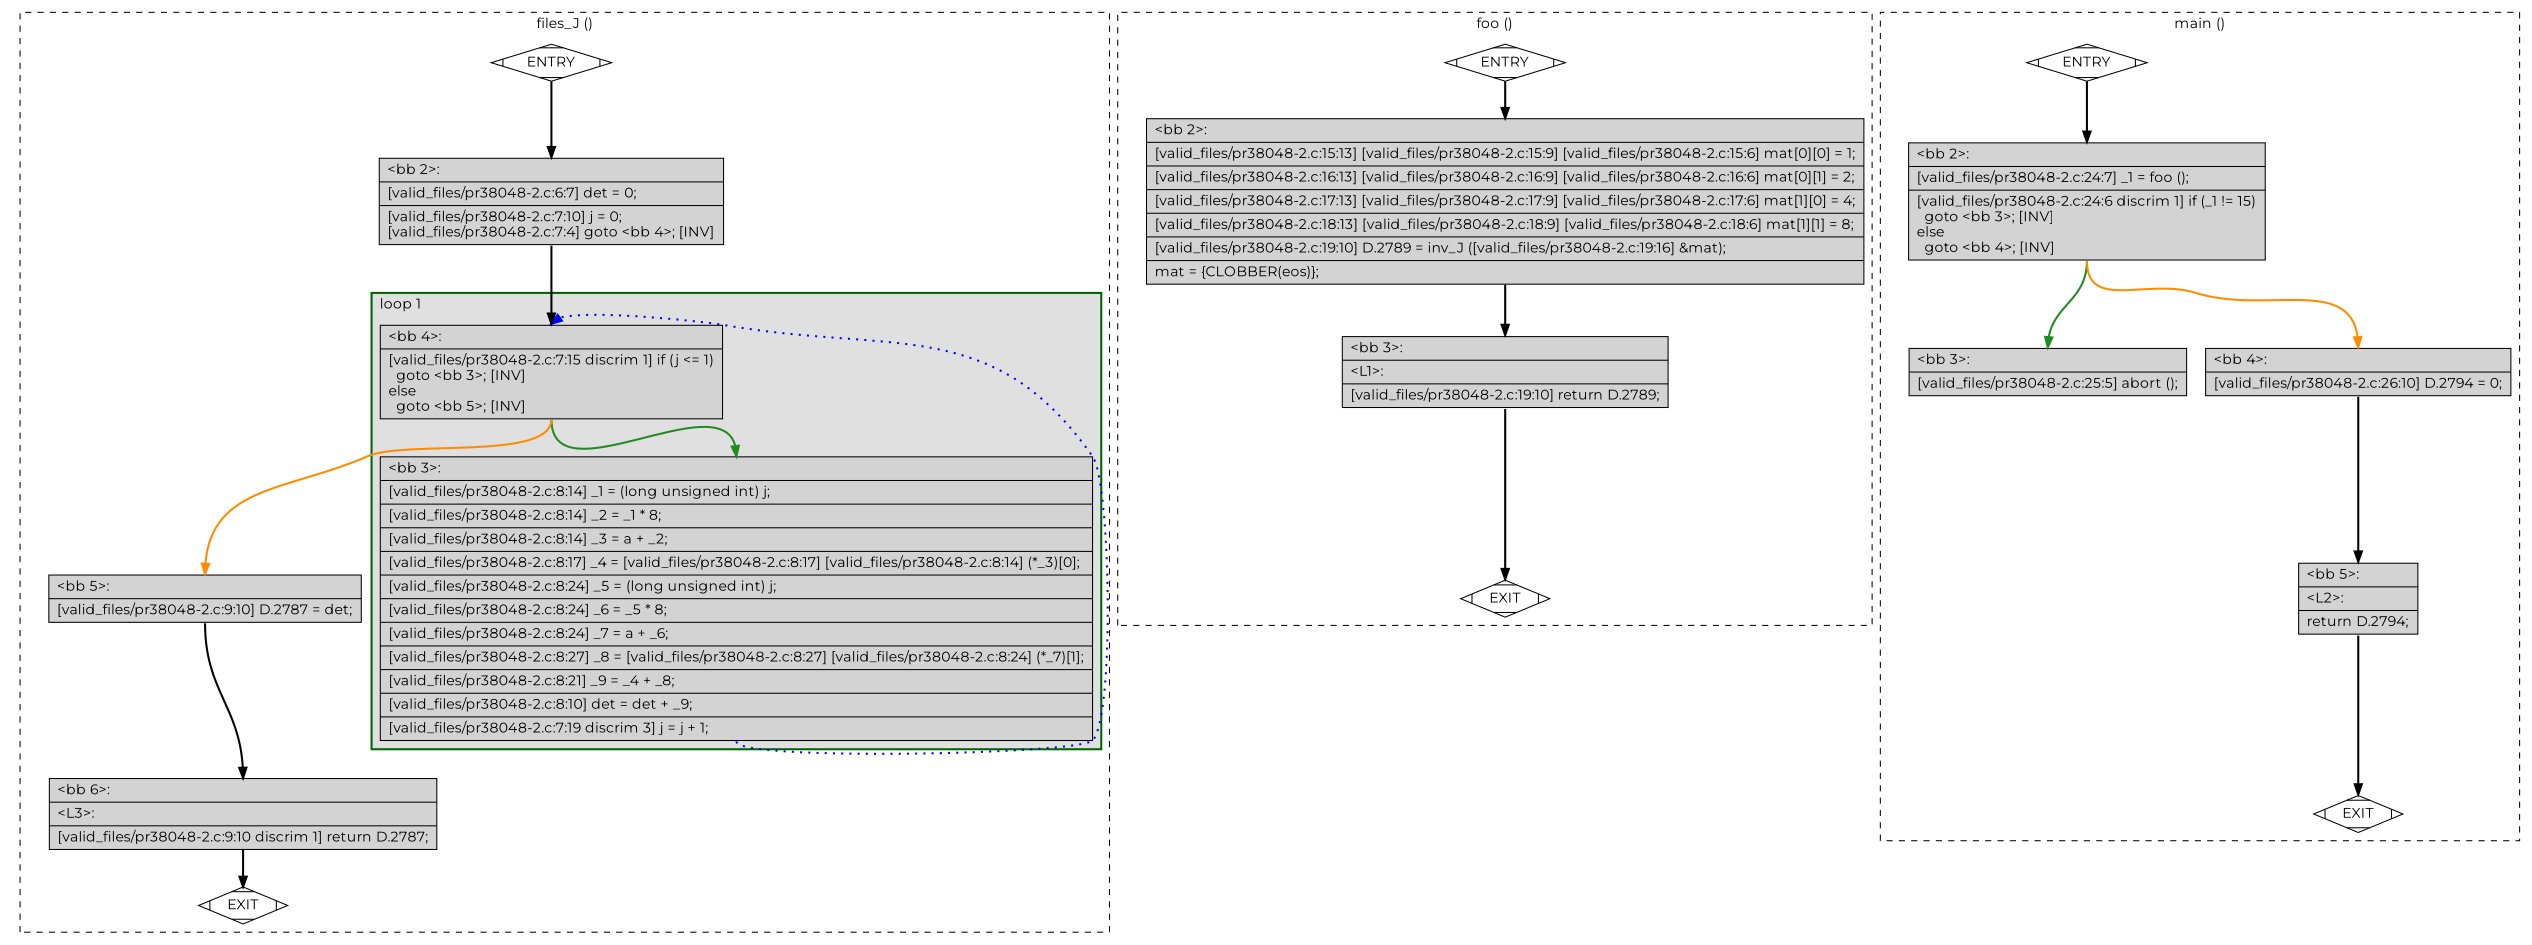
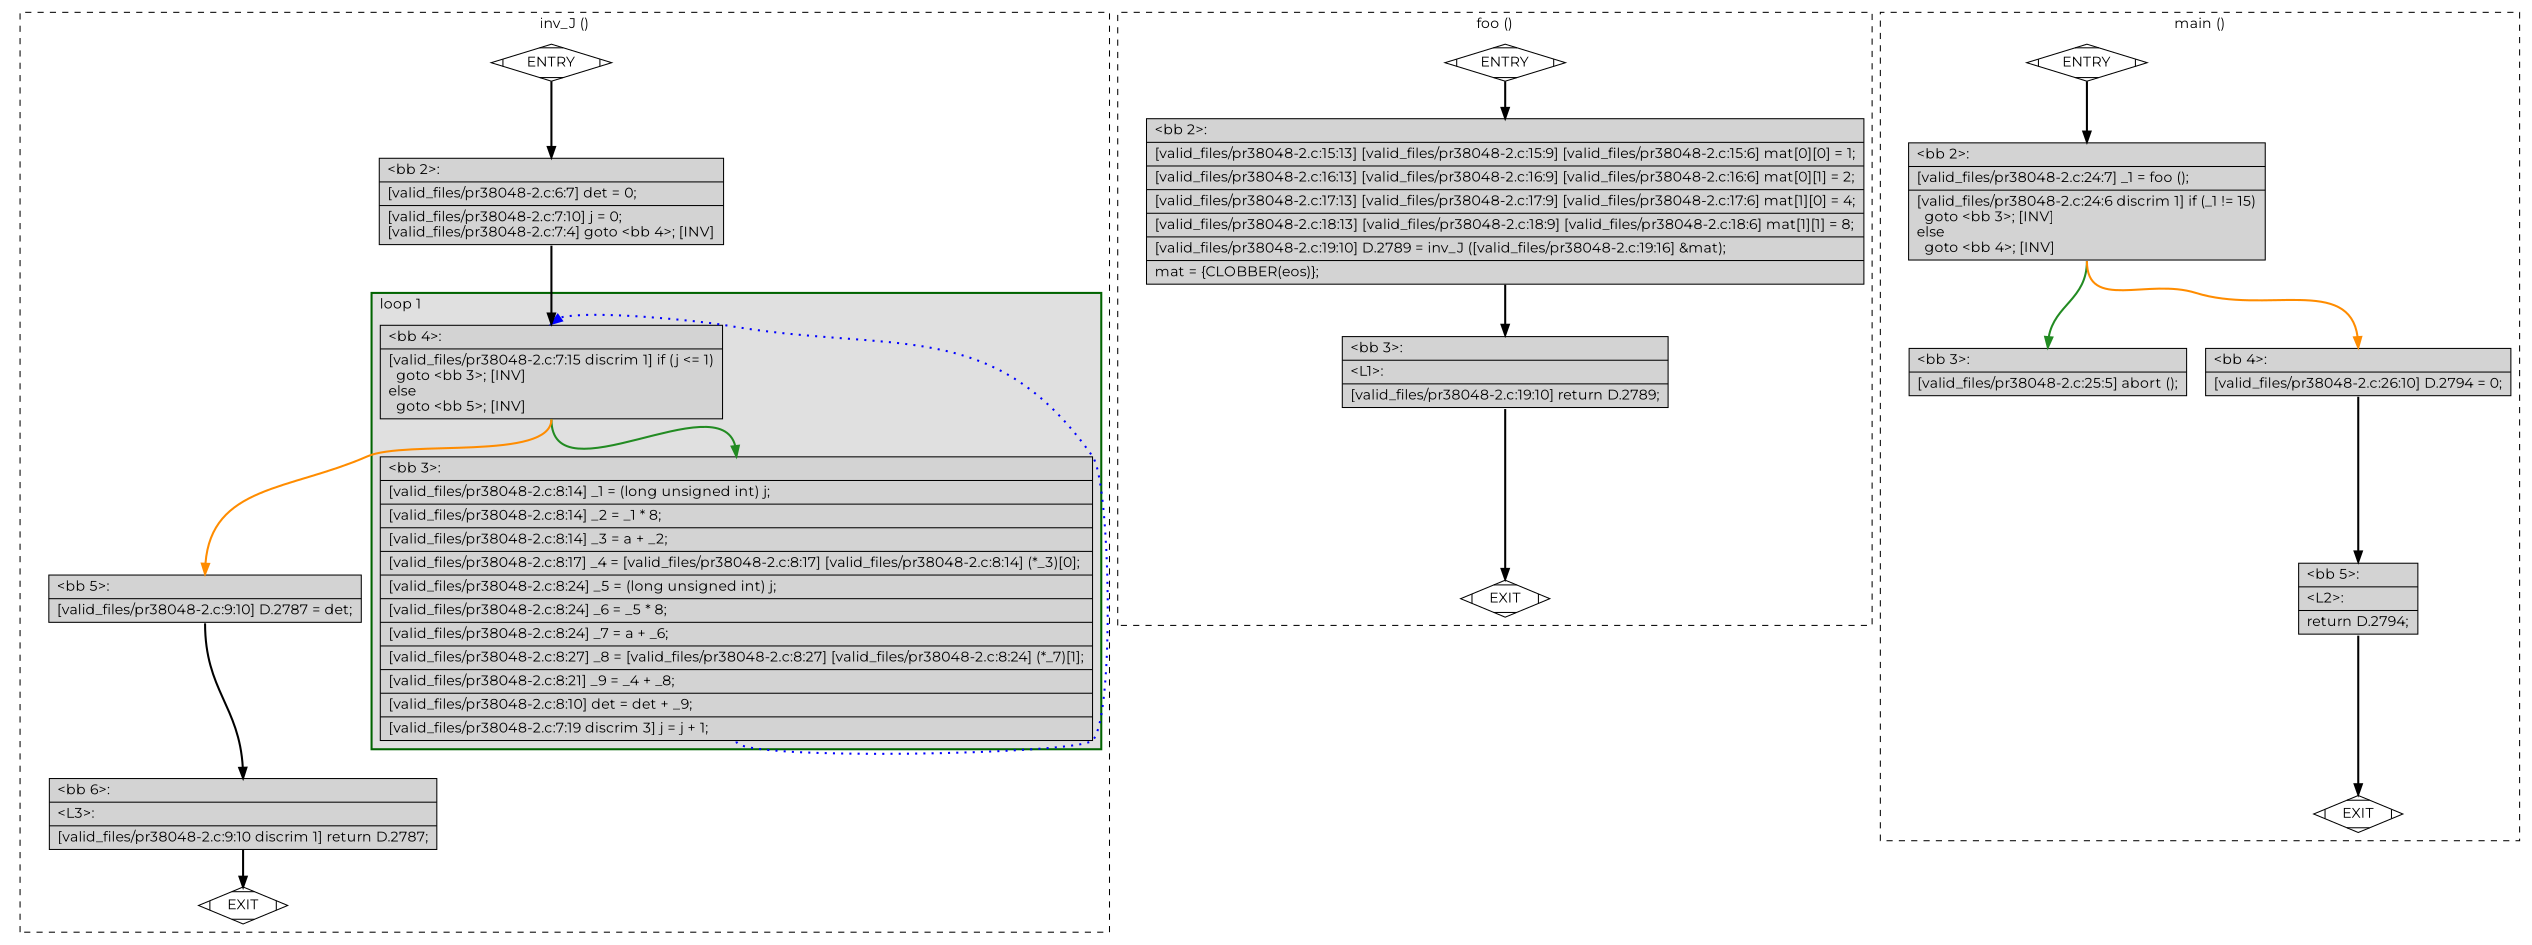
(565, 24) -> (565, 24)
